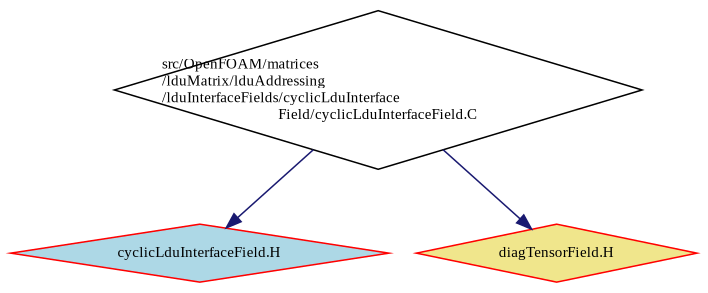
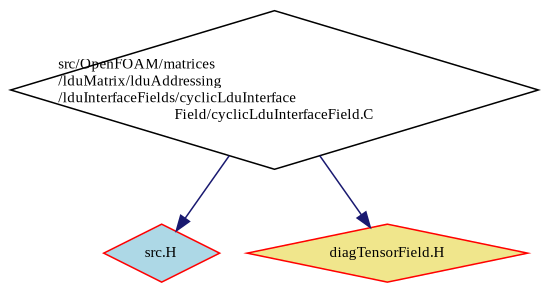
(200, 253) -> (162, 253)
